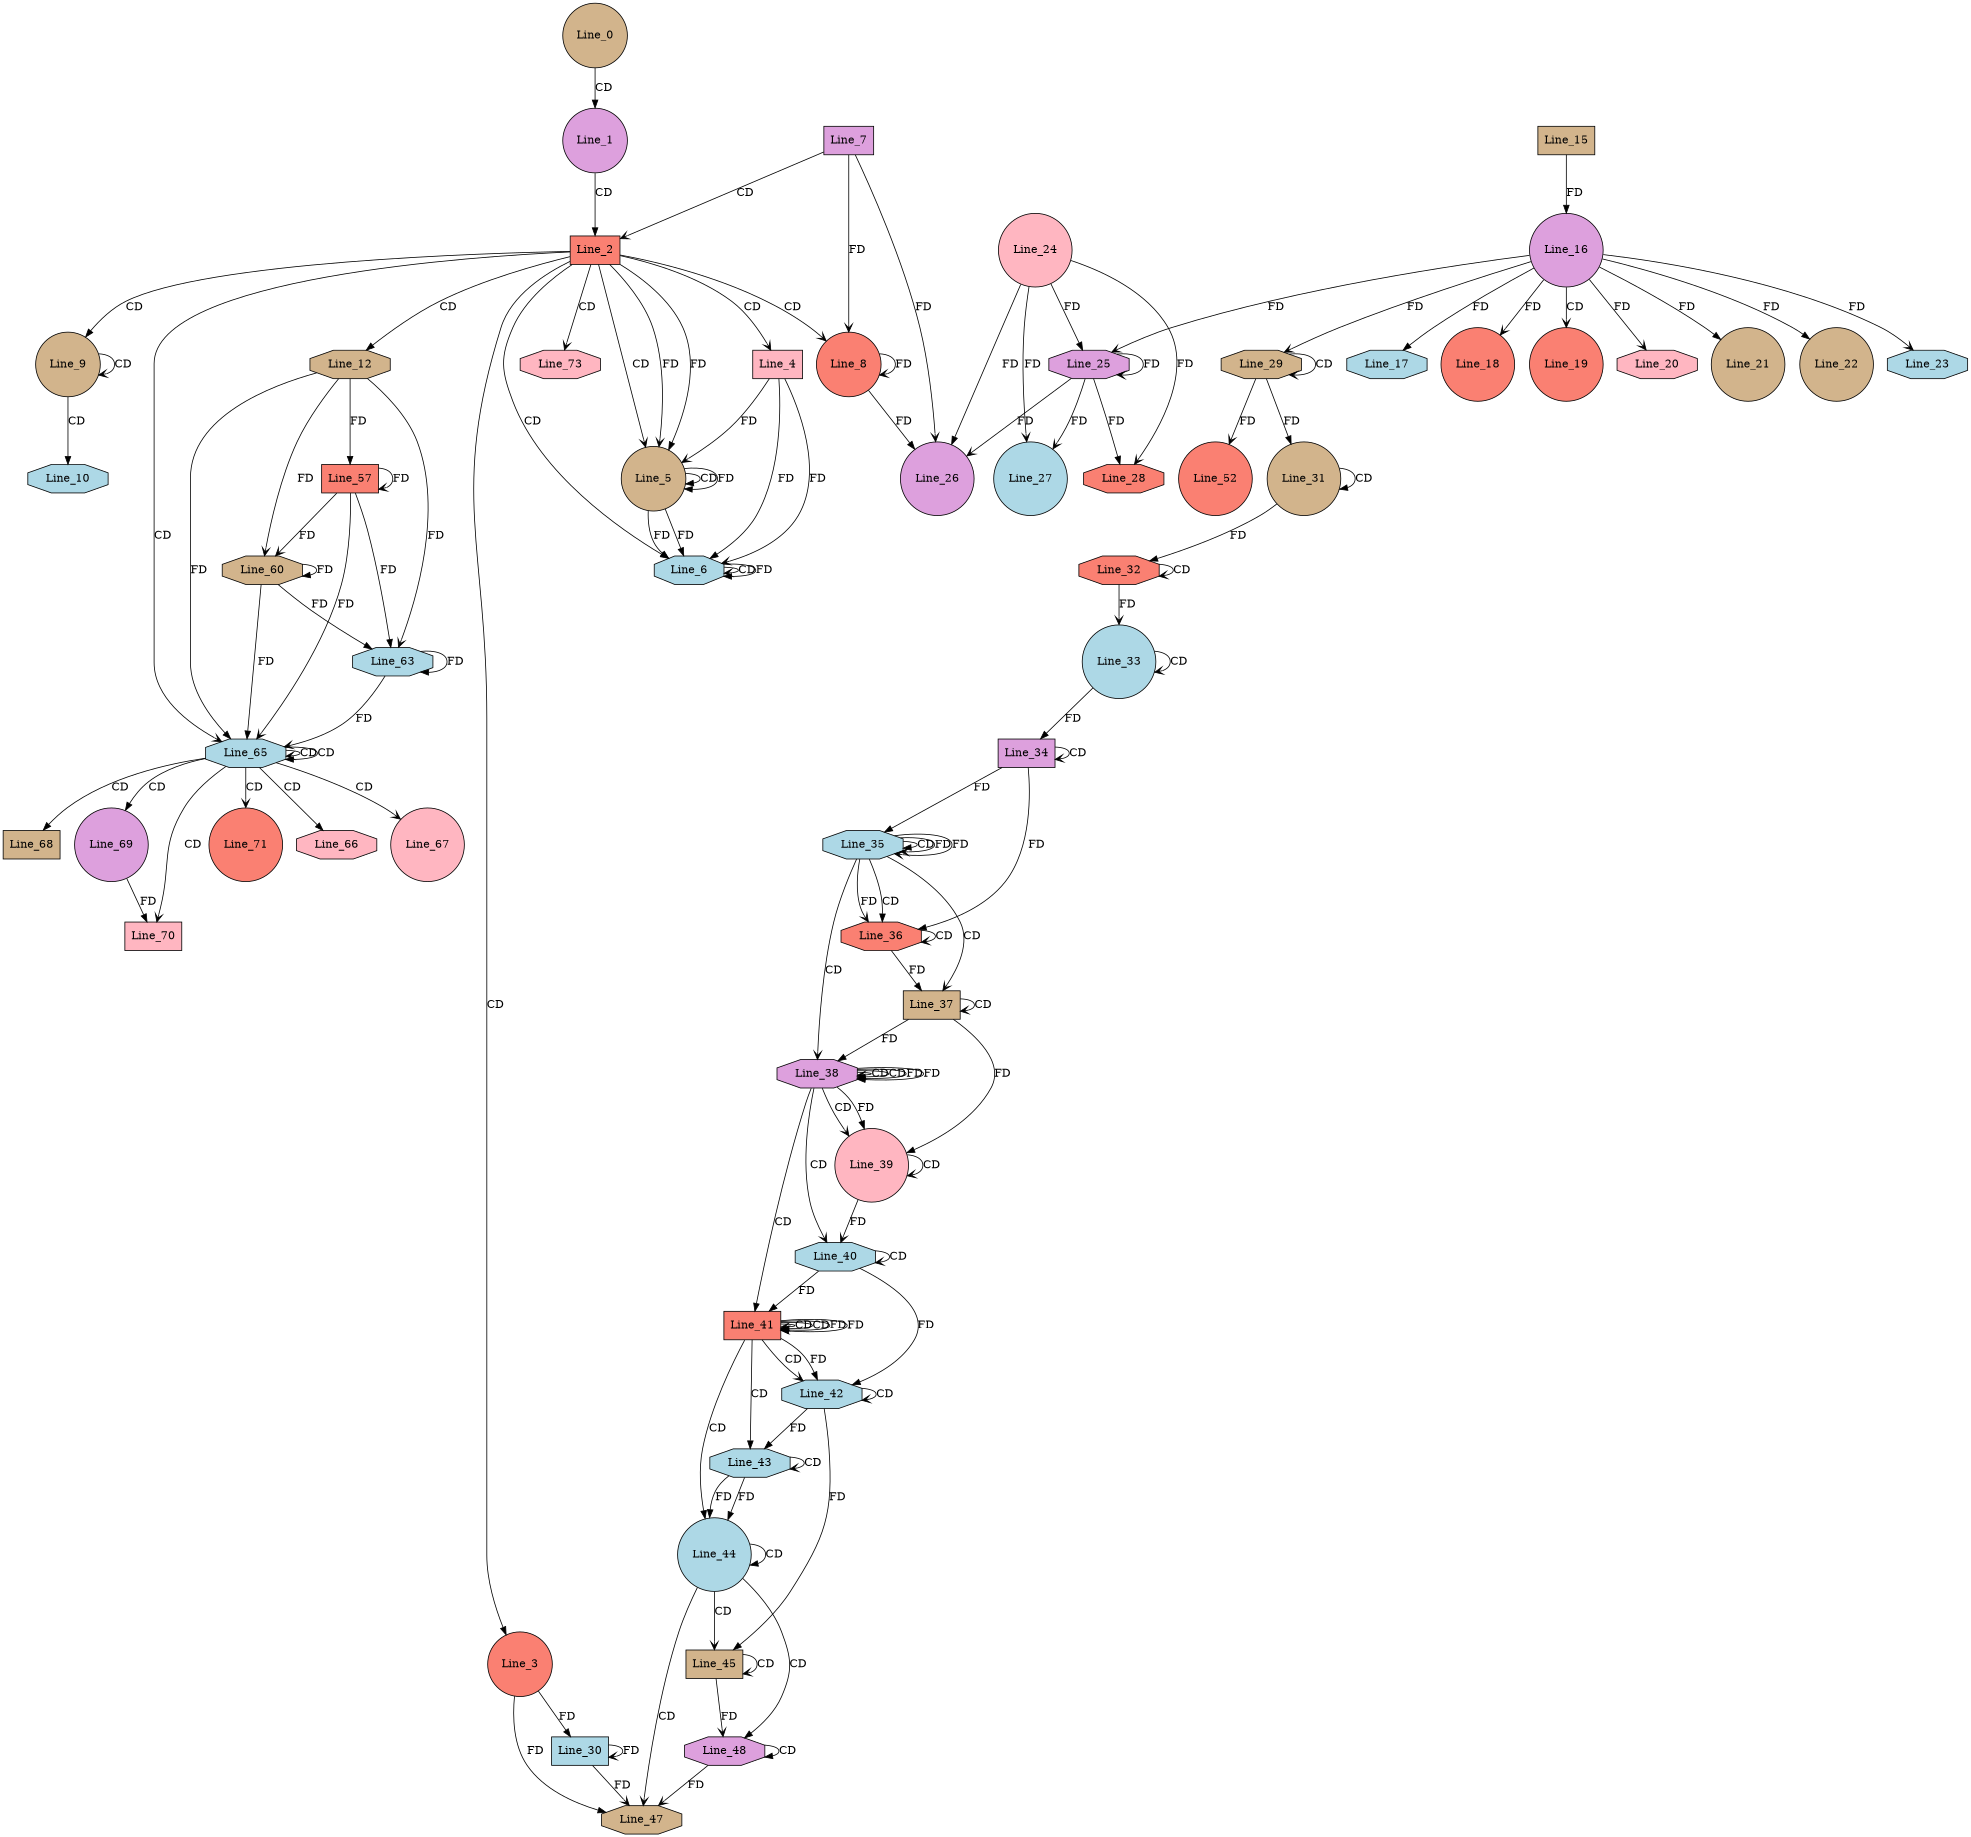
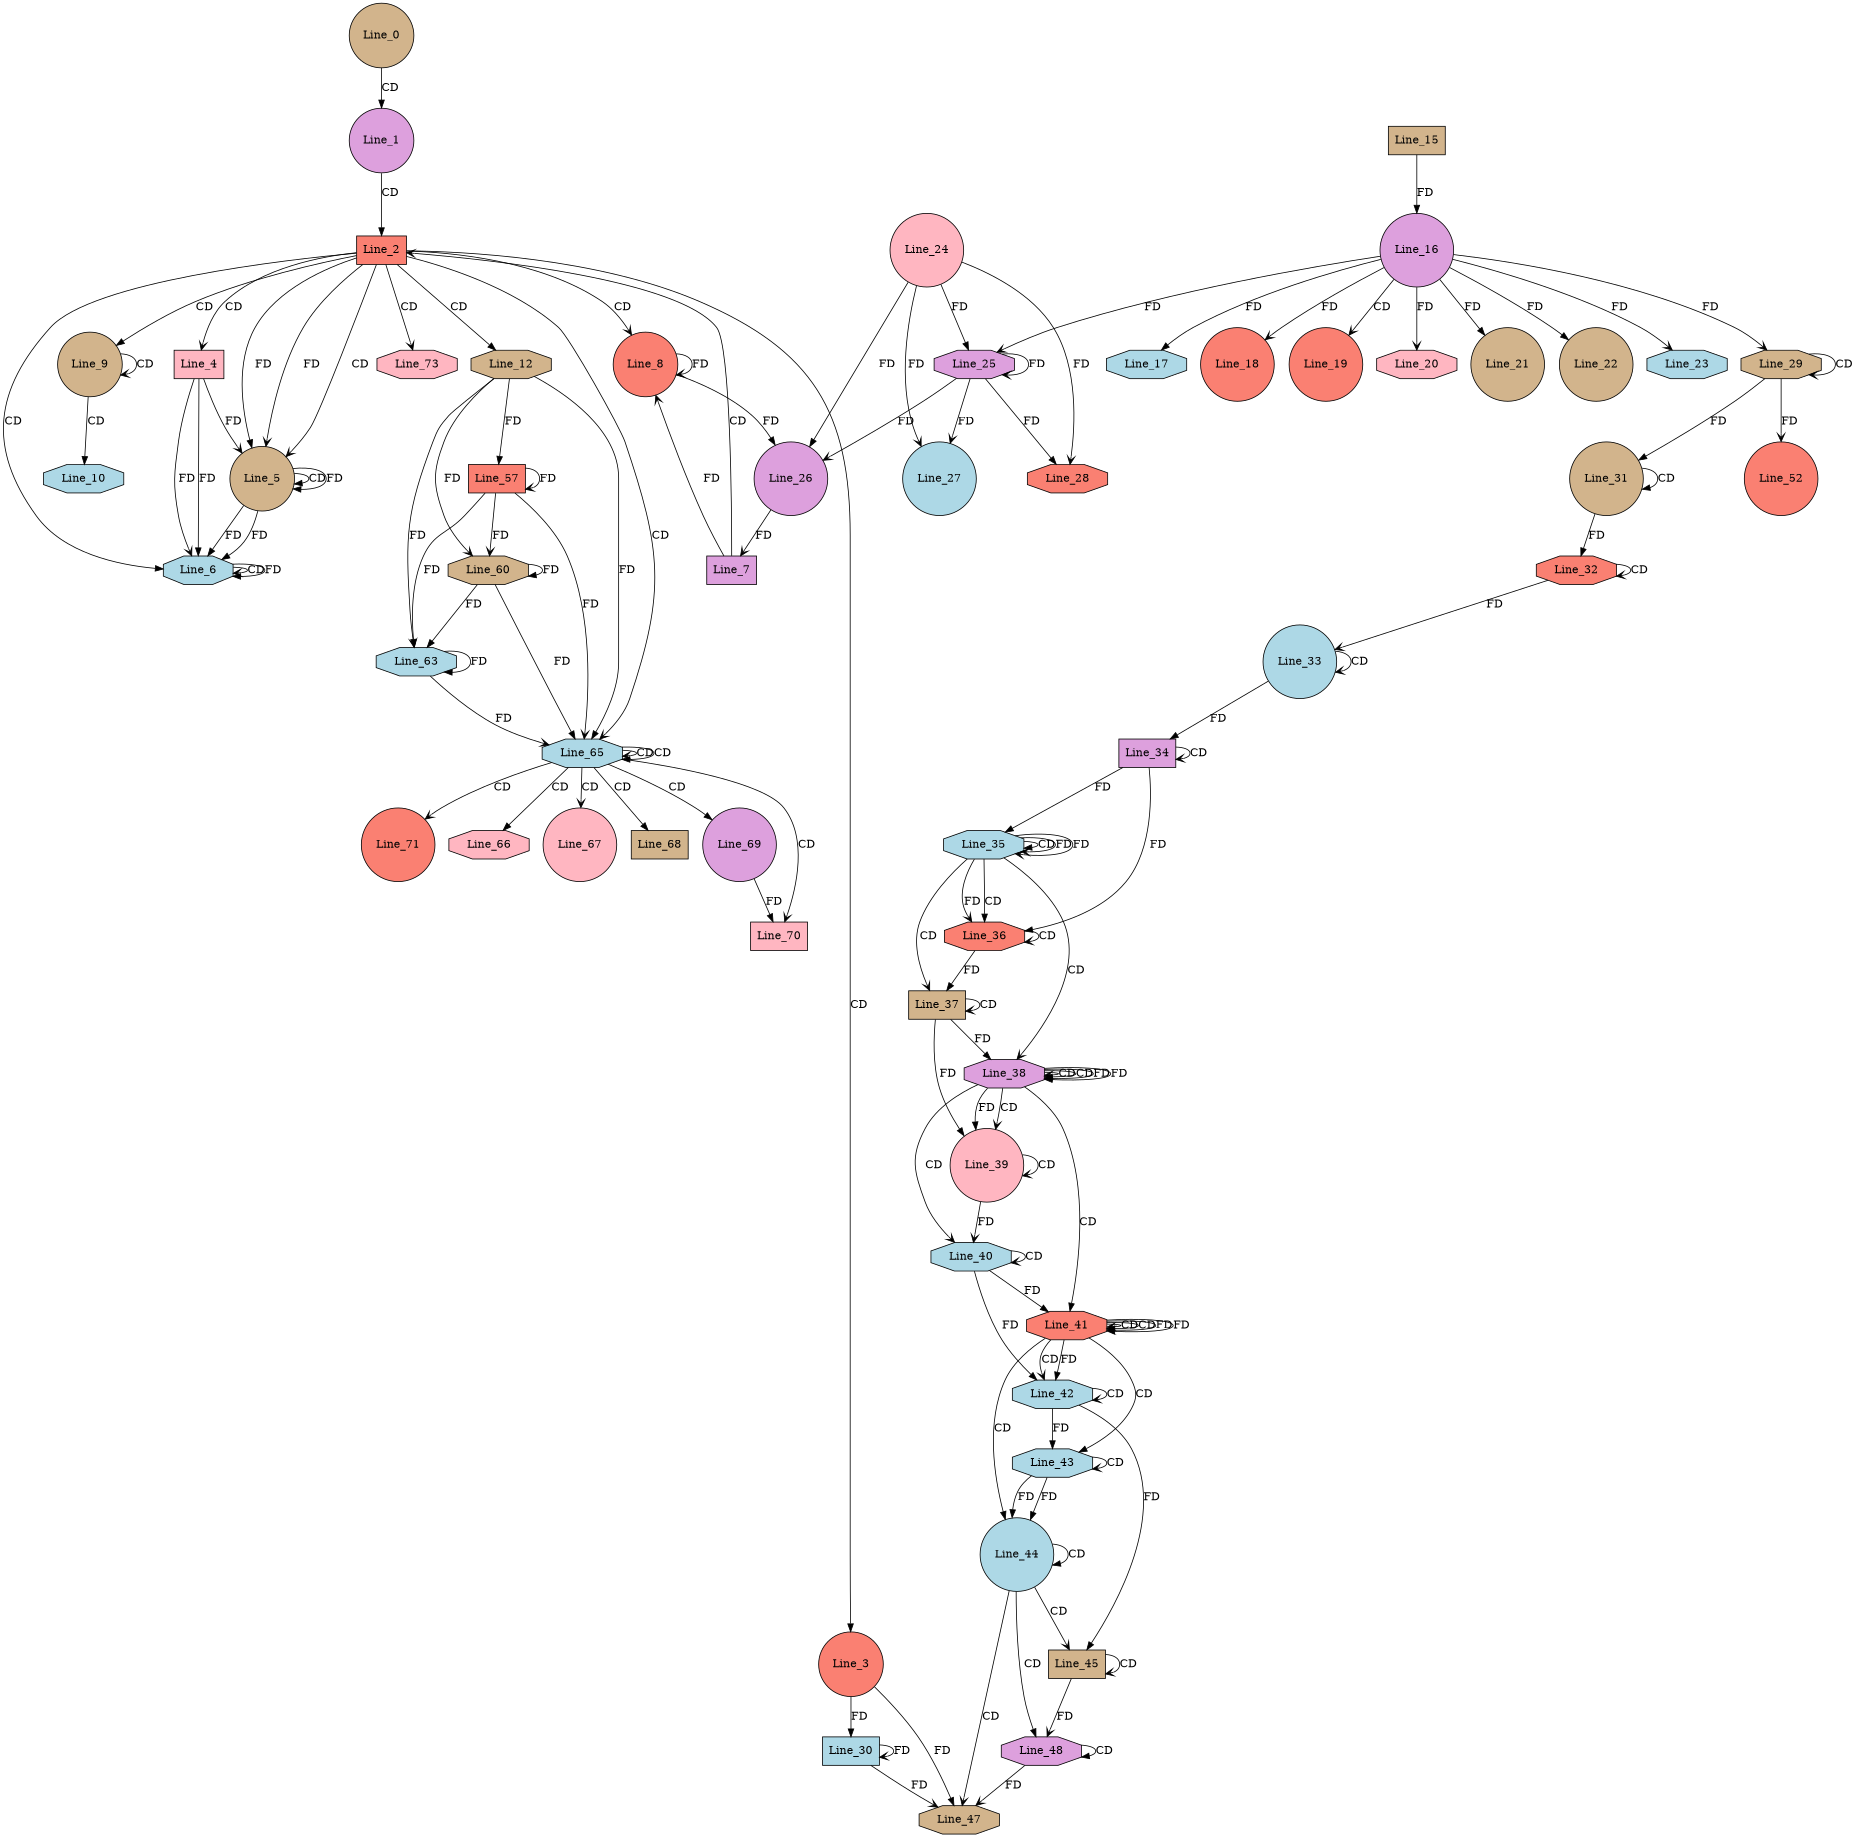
(909, 290) -> (758, 530)
(752, 1326) -> (1067, 1326)
